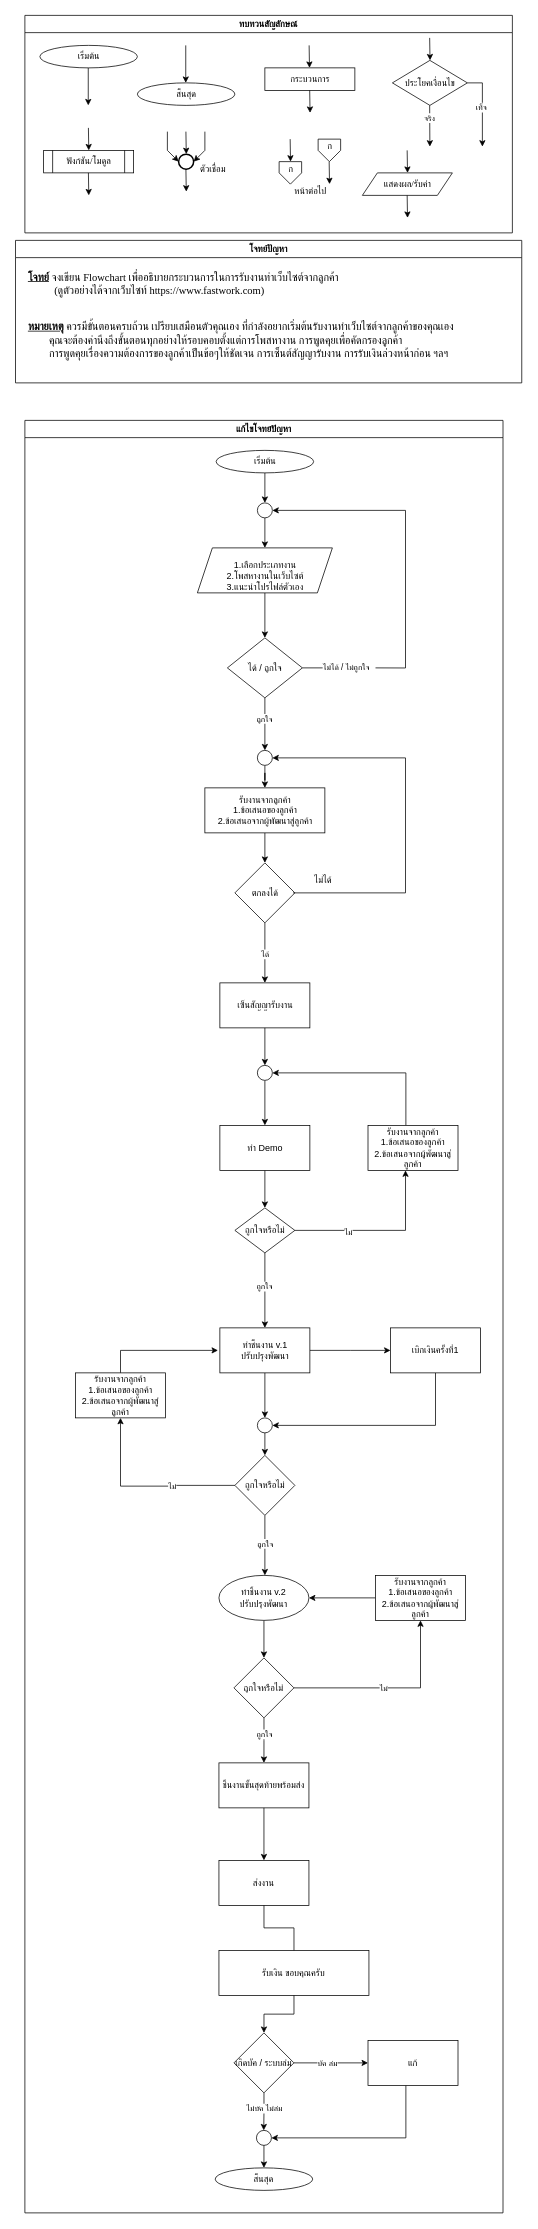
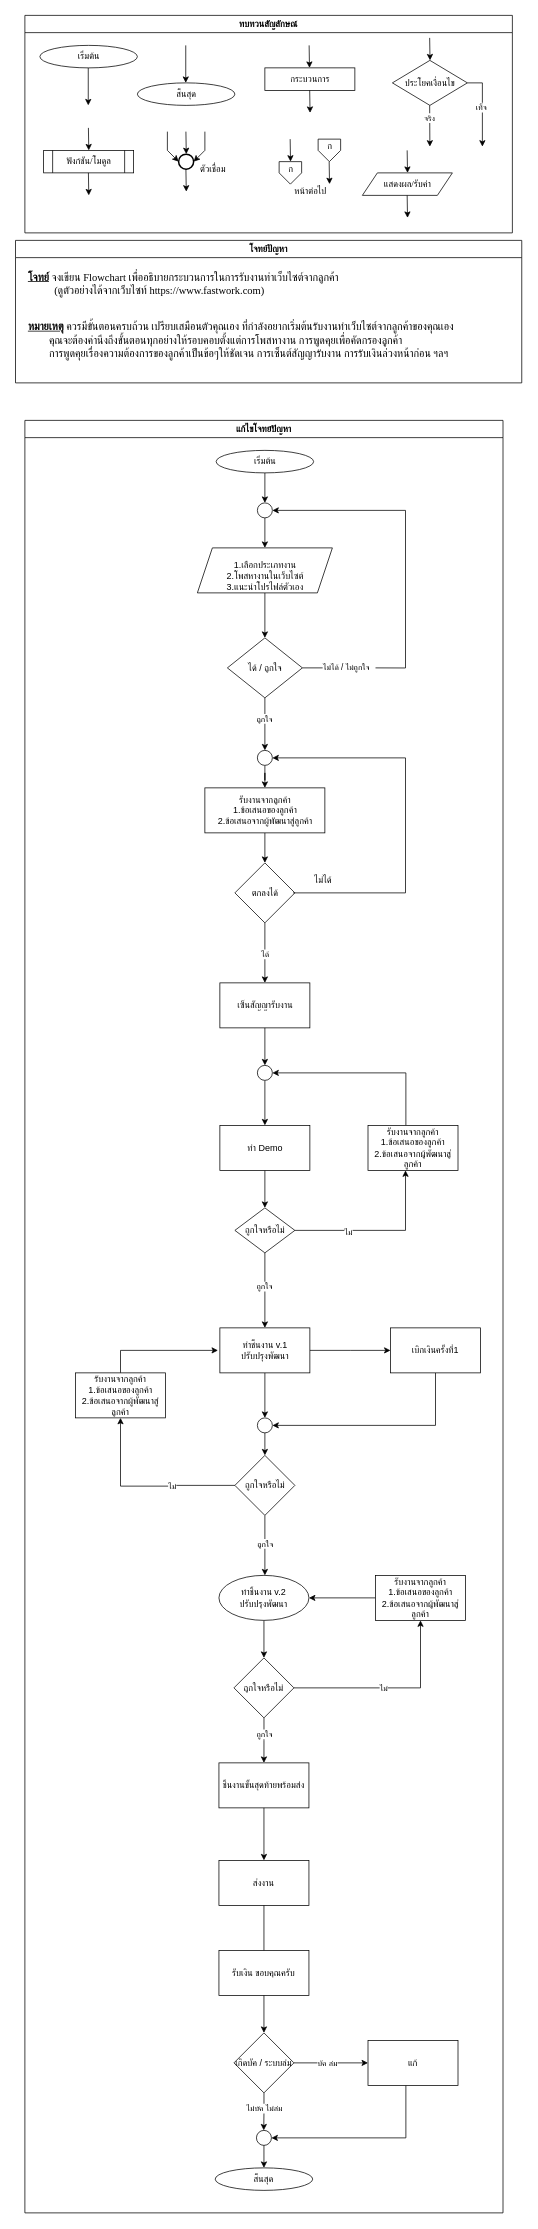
(294, 1973) -> (264, 1973)
